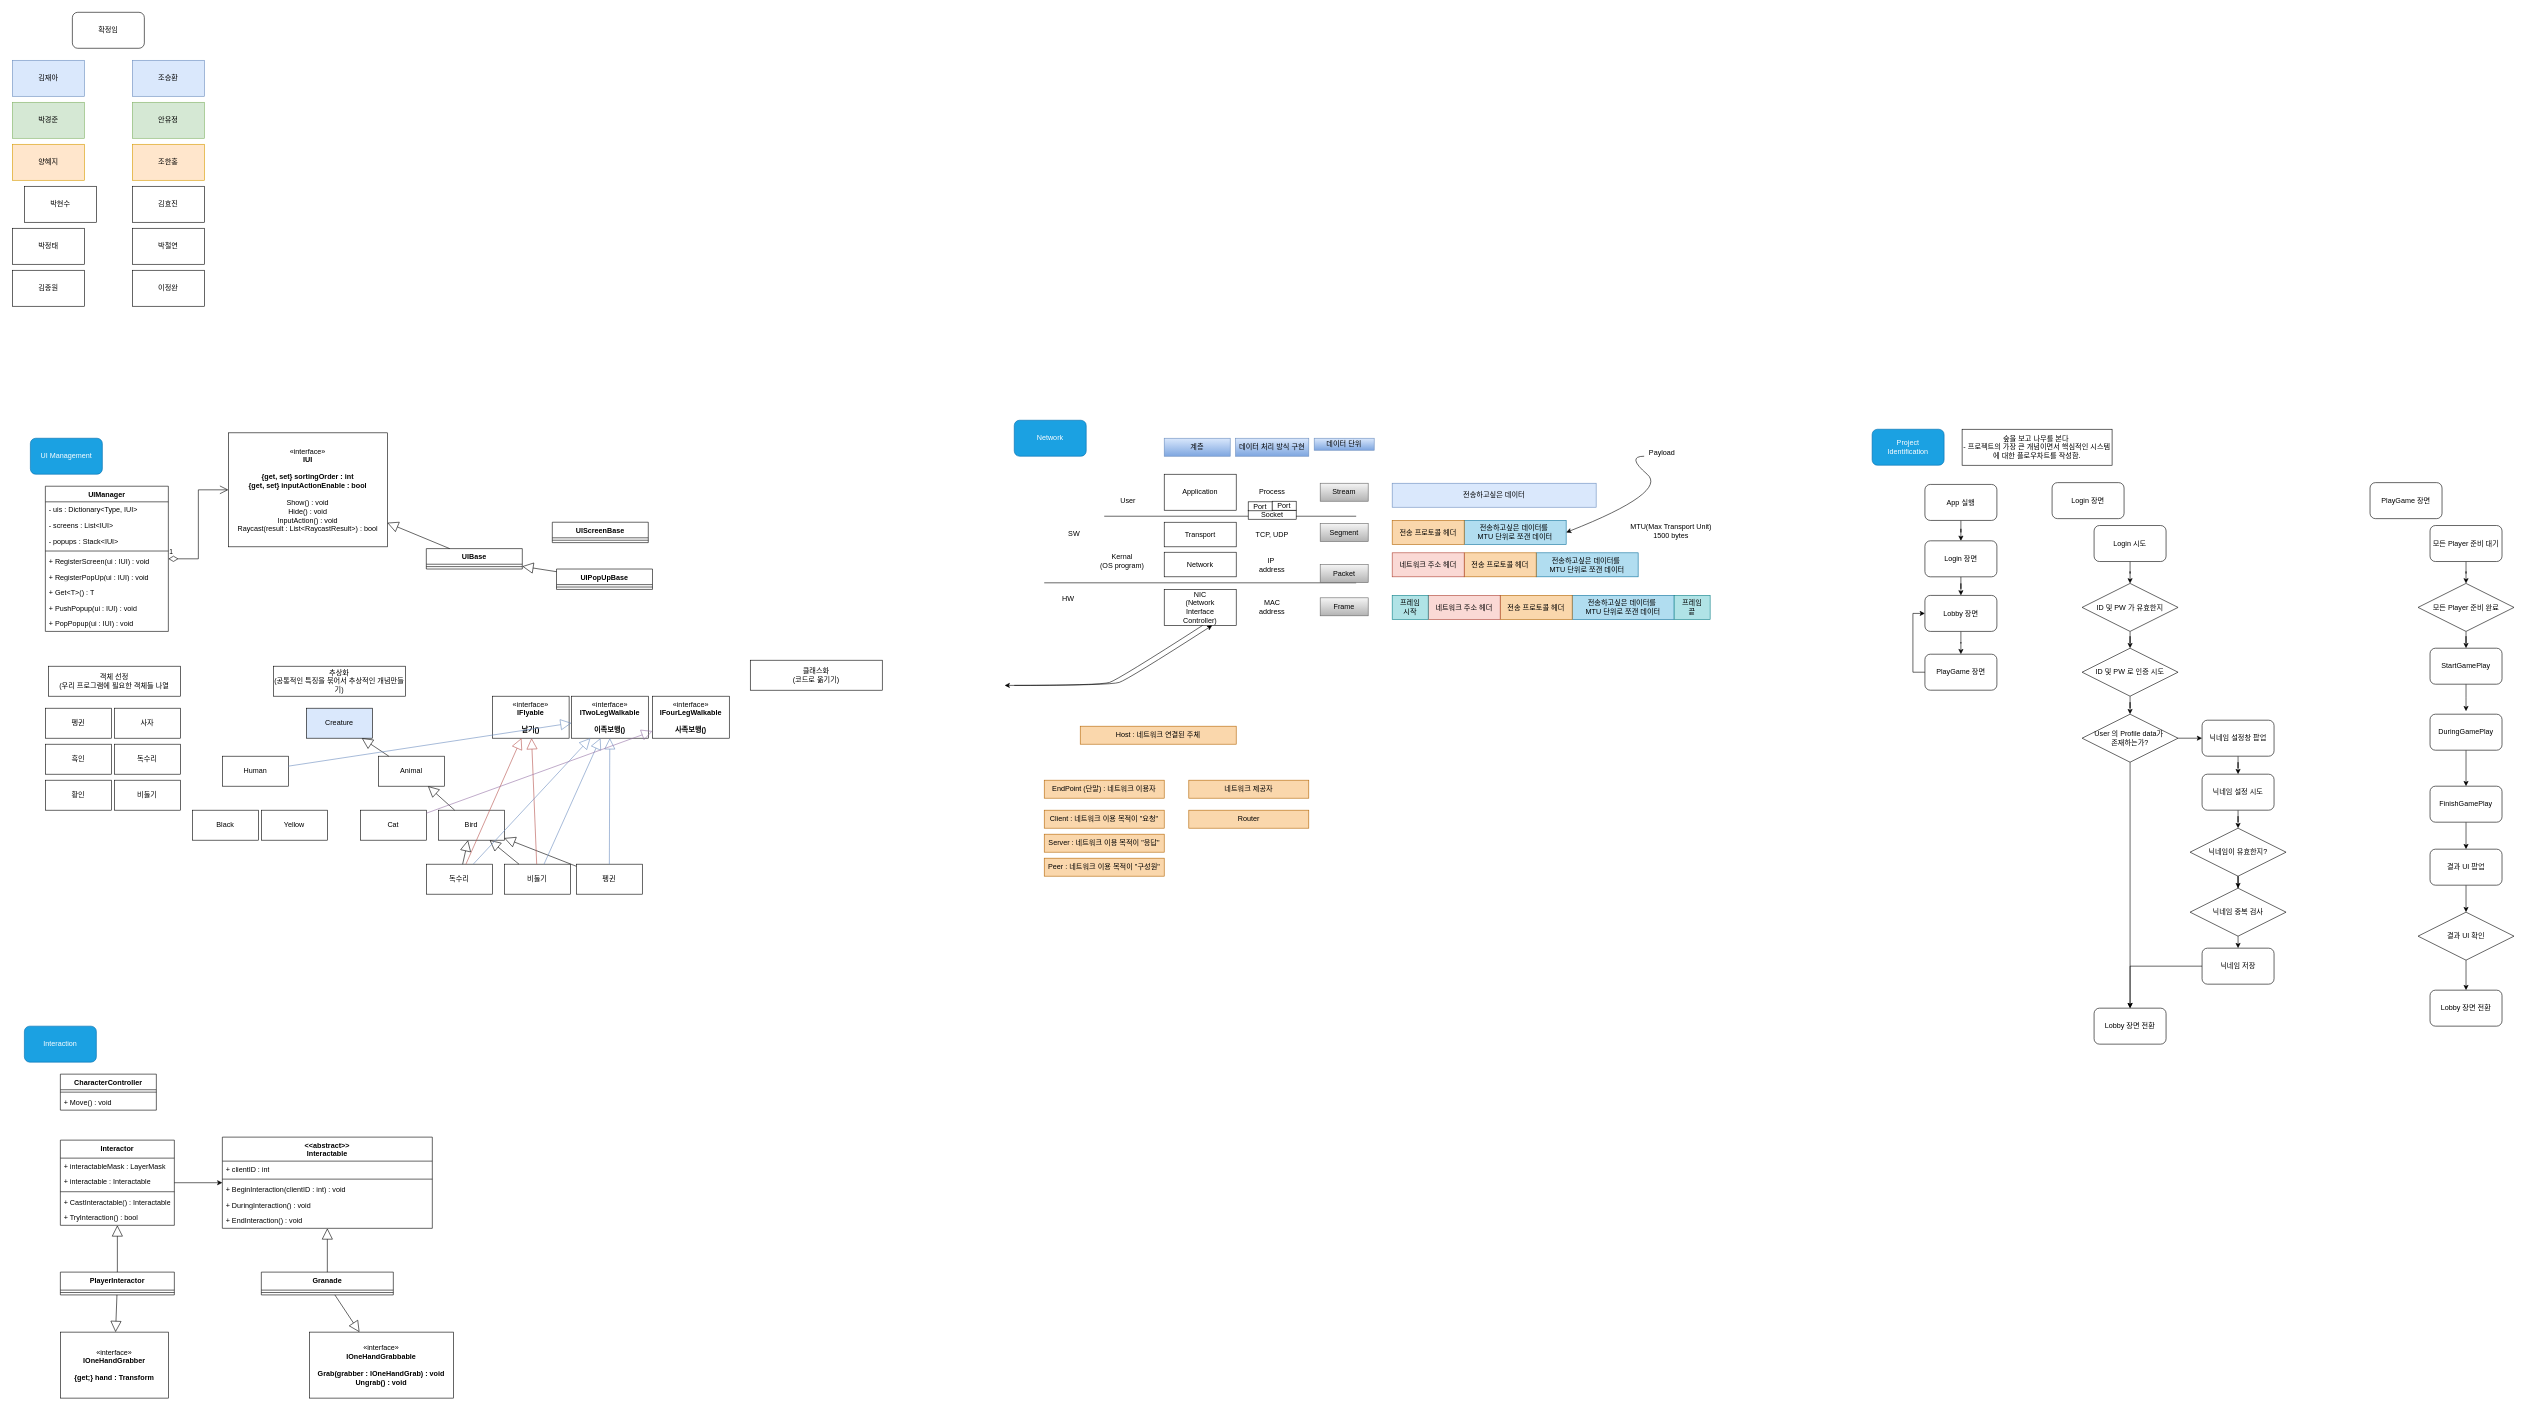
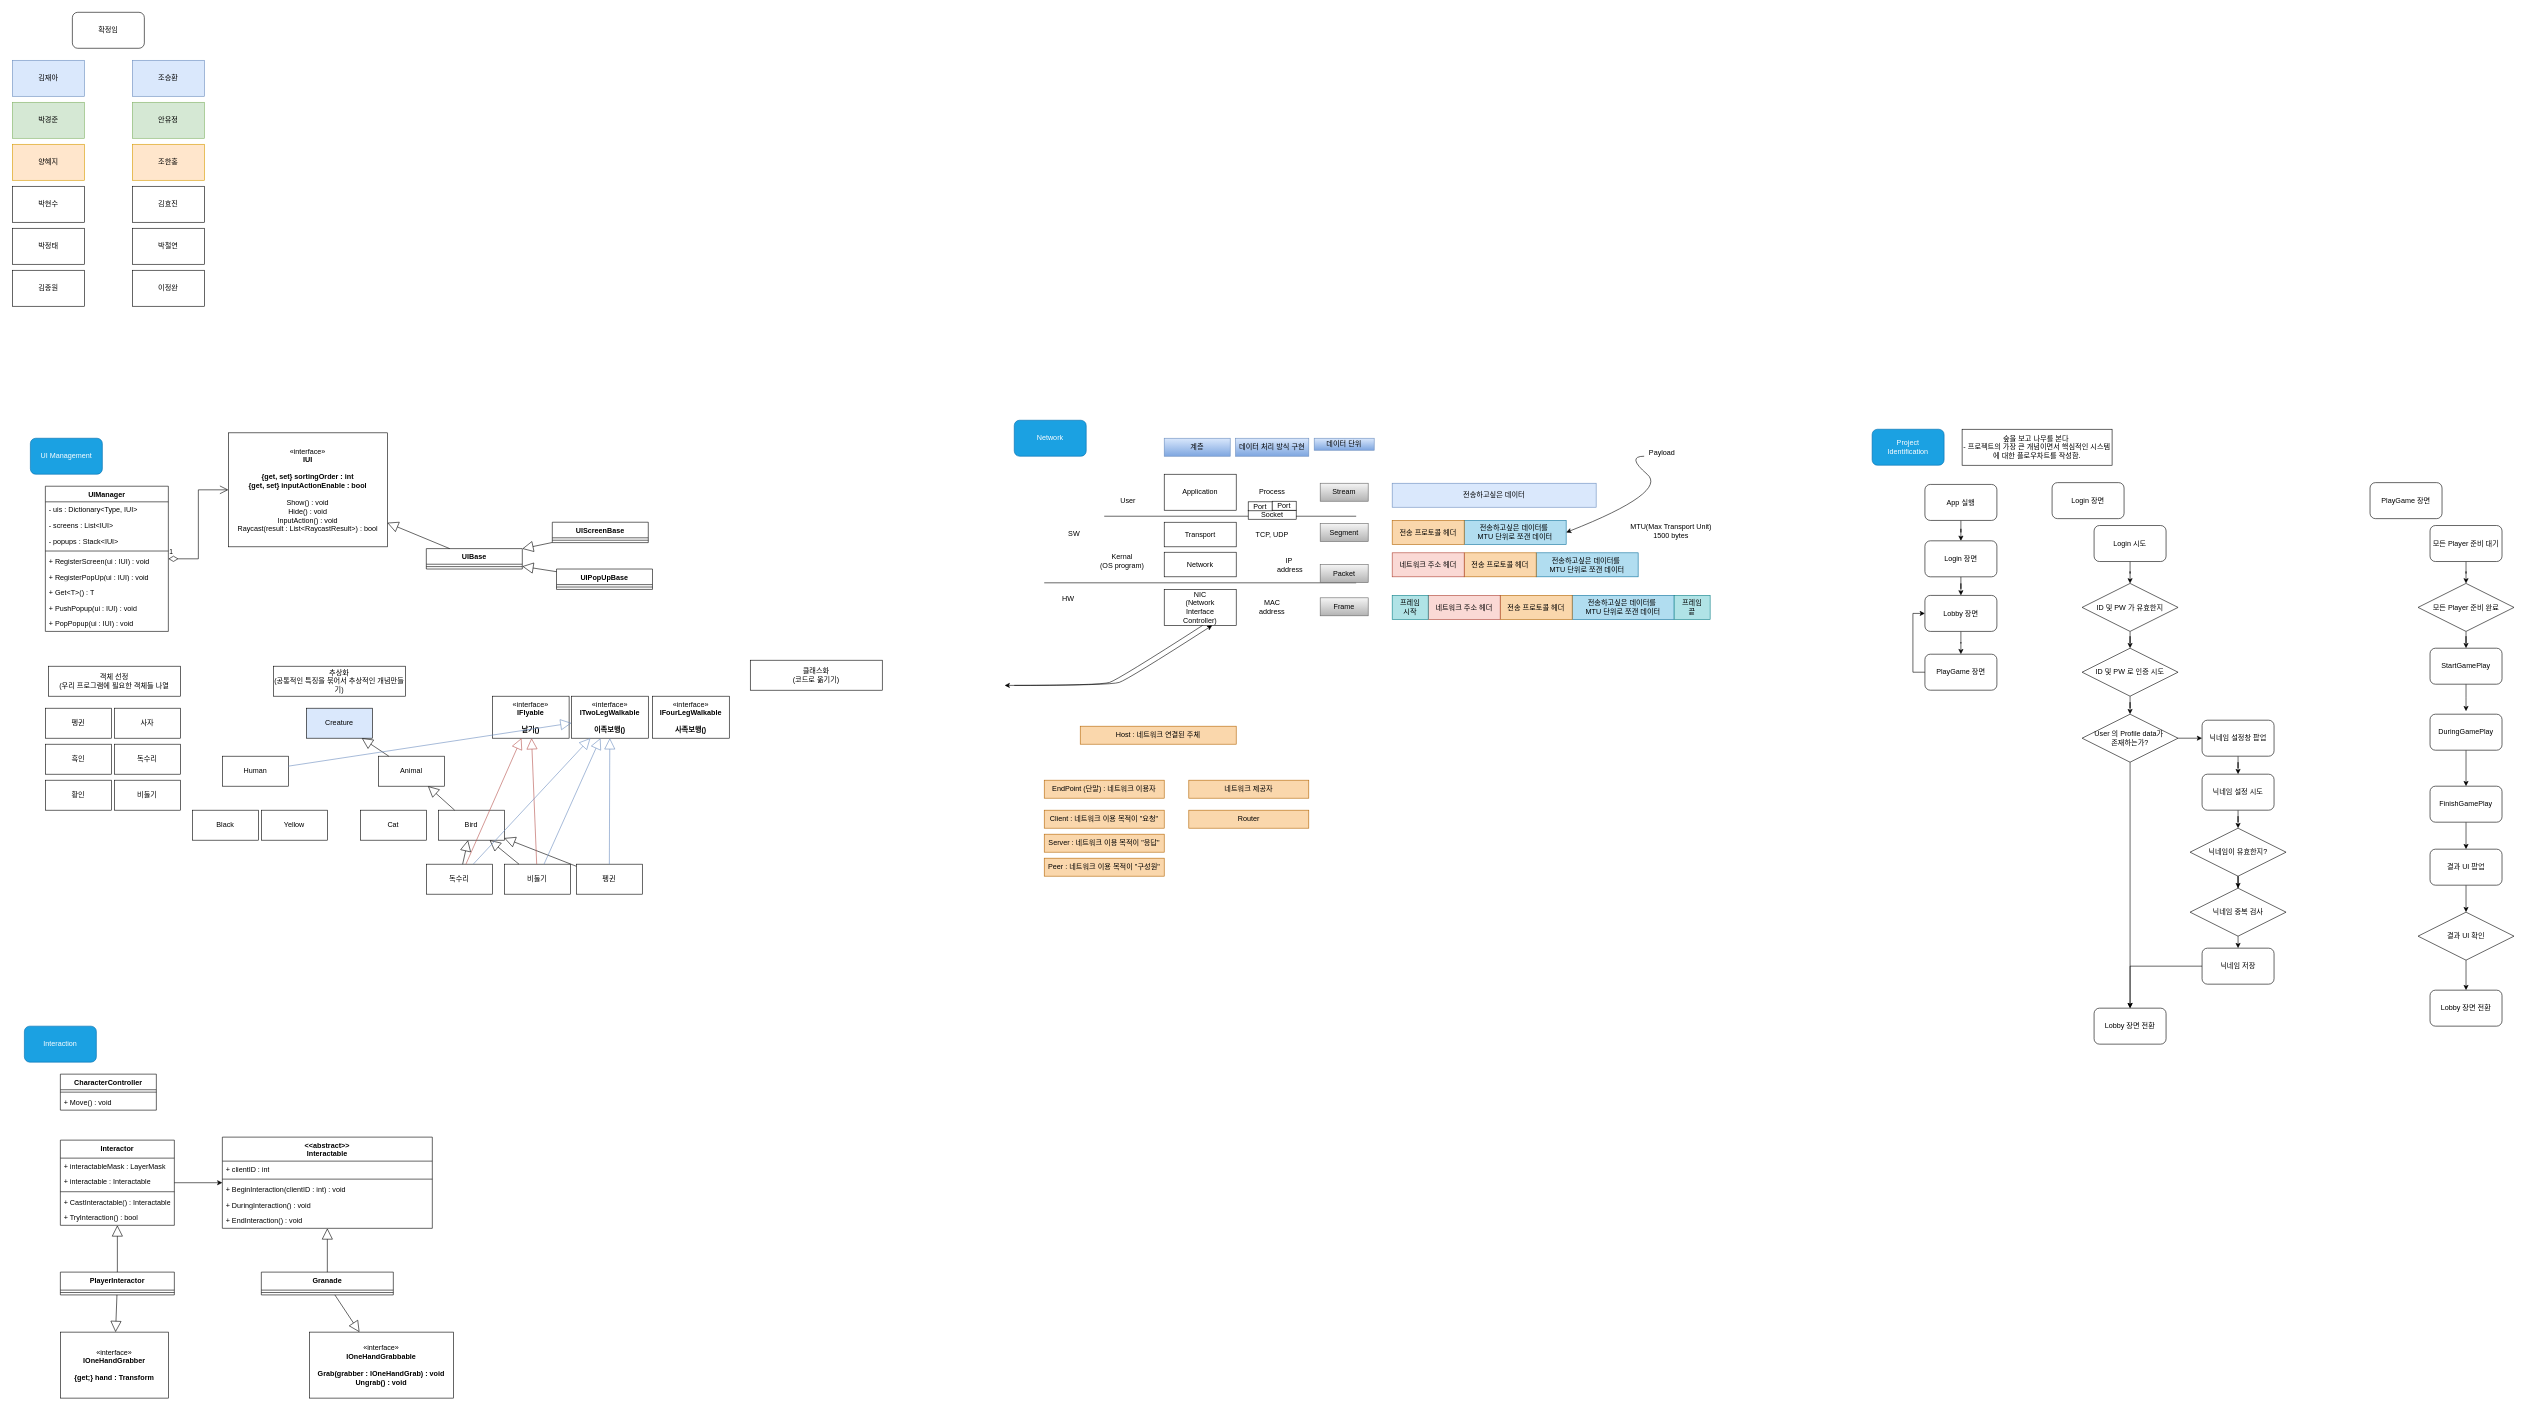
(60, 204) -> (48, 204)
none -> (542, 545)
(1272, 565) -> (1290, 565)
(494, 789) -> none
